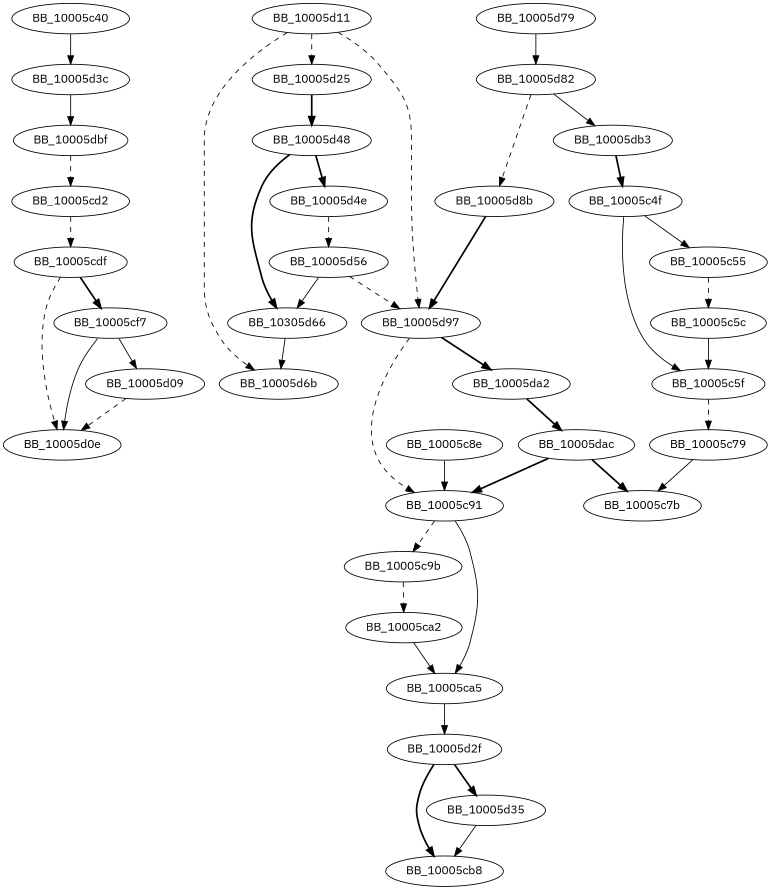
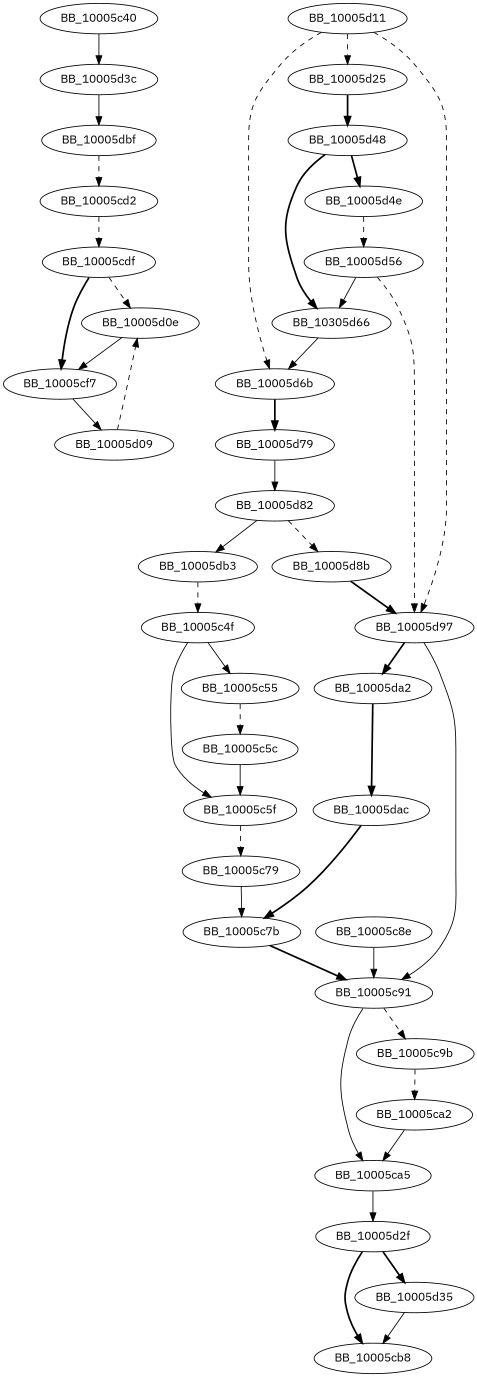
(618, 167) -> (198, 593)
(75, 377) -> (104, 351)
none -> (275, 410)
(373, 415) -> (456, 815)
(515, 474) -> (304, 961)
